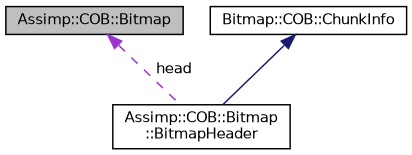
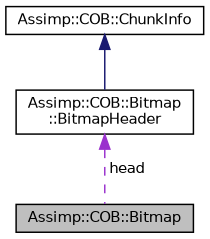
(308, 21) -> (105, 21)
(149, 75) -> (105, 177)
